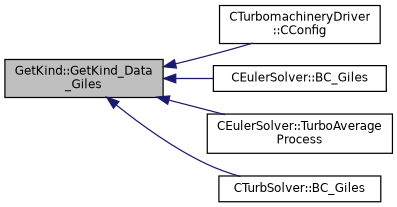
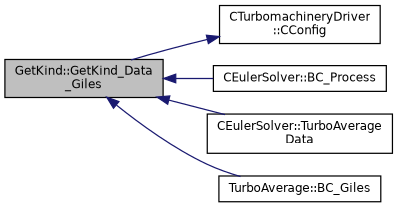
(214, 54) -> (169, 49)
(300, 78) -> (300, 78)
(300, 134) -> (300, 134)
(300, 189) -> (300, 189)
